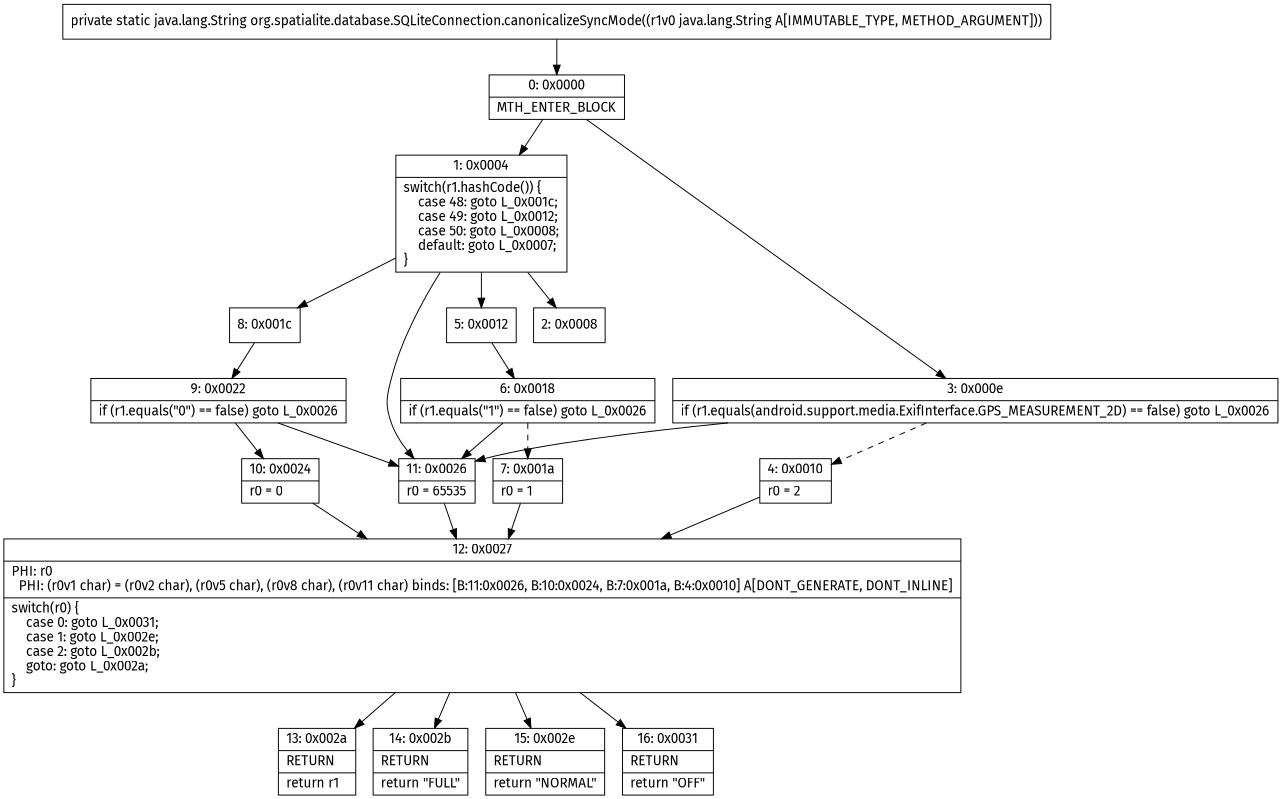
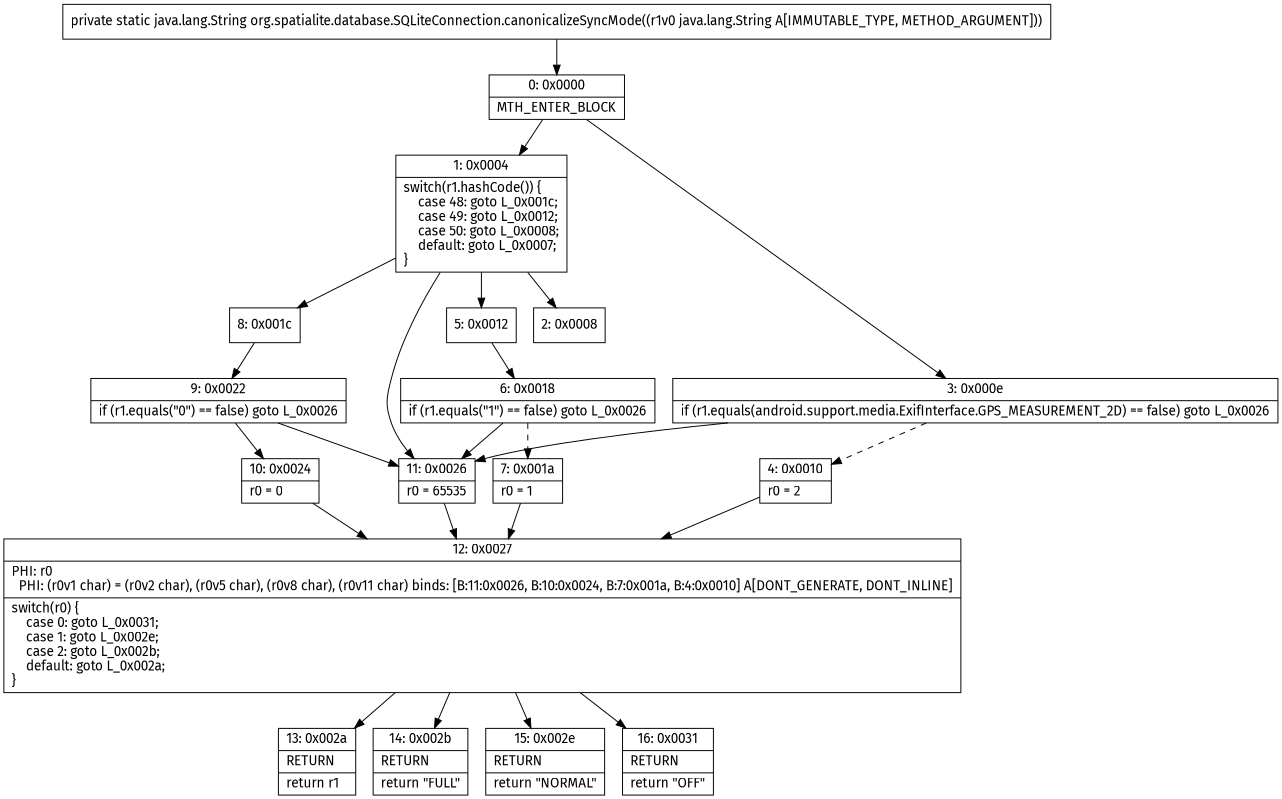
(80, 667) -> (88, 667)
